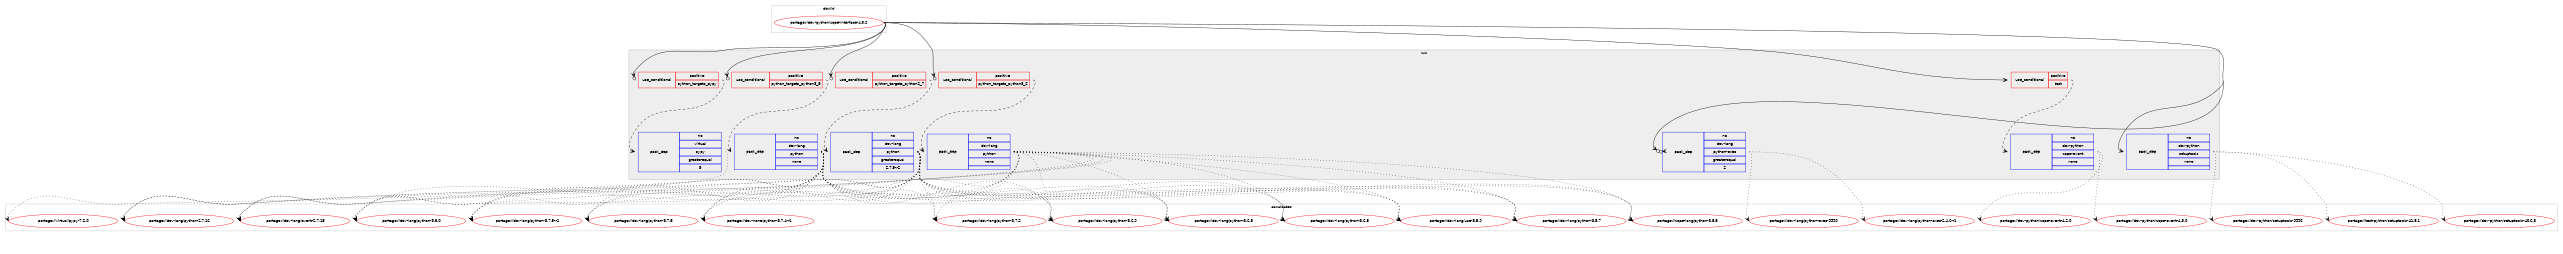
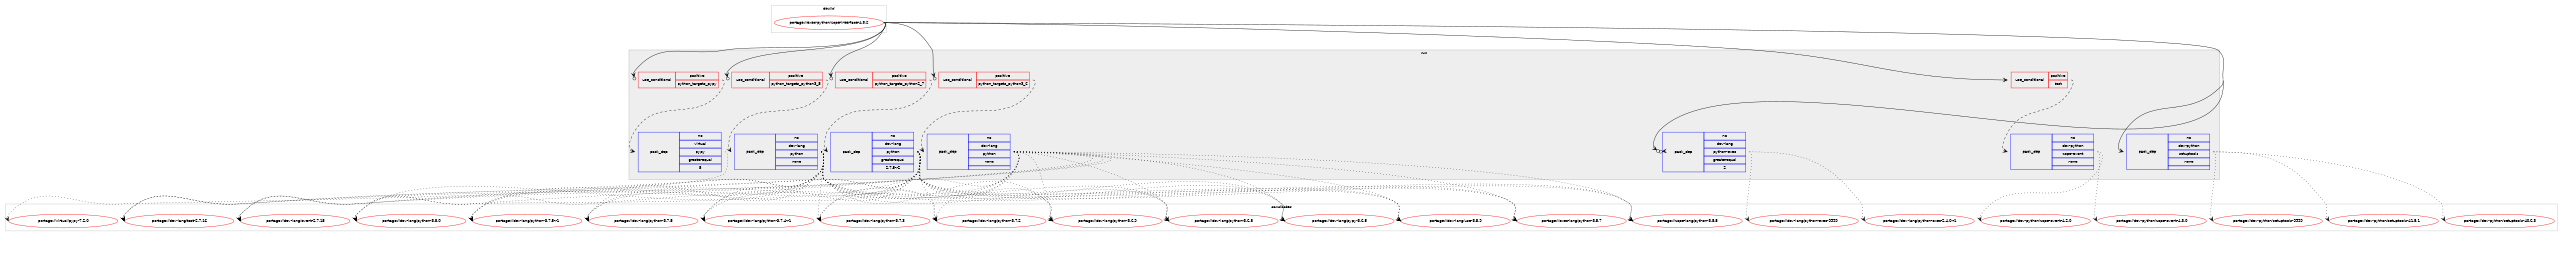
(829, 23) -> (829, 23)
(179, 221) -> (179, 221)
(759, 221) -> (759, 221)
none -> (875, 221)
(1340, 221) -> (1340, 221)
(1572, 221) -> (1572, 221)
(2268, 221) -> (2268, 221)
(2384, 221) -> (2384, 221)
